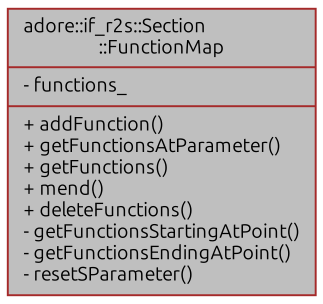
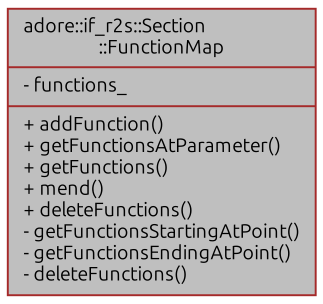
(109, 275) -> (106, 275)
